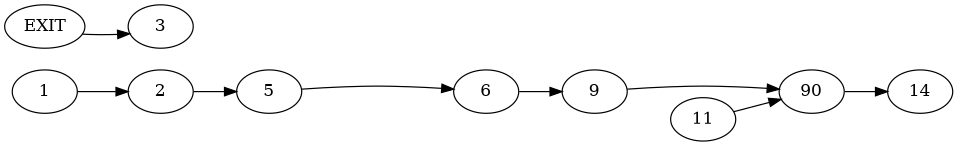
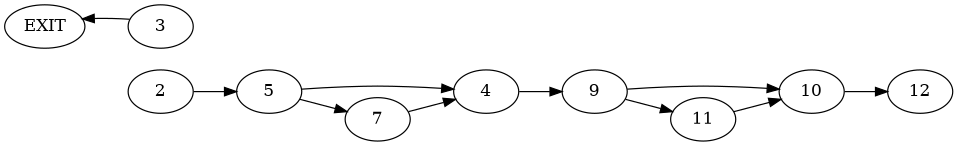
(100, 35) -> (112, 18)
(45, 92) -> none
(486, 92) -> (486, 92)
(812, 92) -> (812, 92)
(920, 92) -> (920, 92)
none -> (643, 104)
none -> (378, 119)
